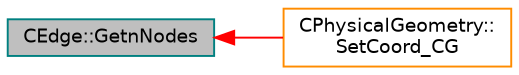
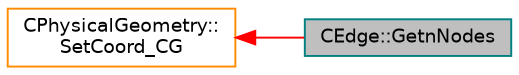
(259, 38) -> (280, 38)
